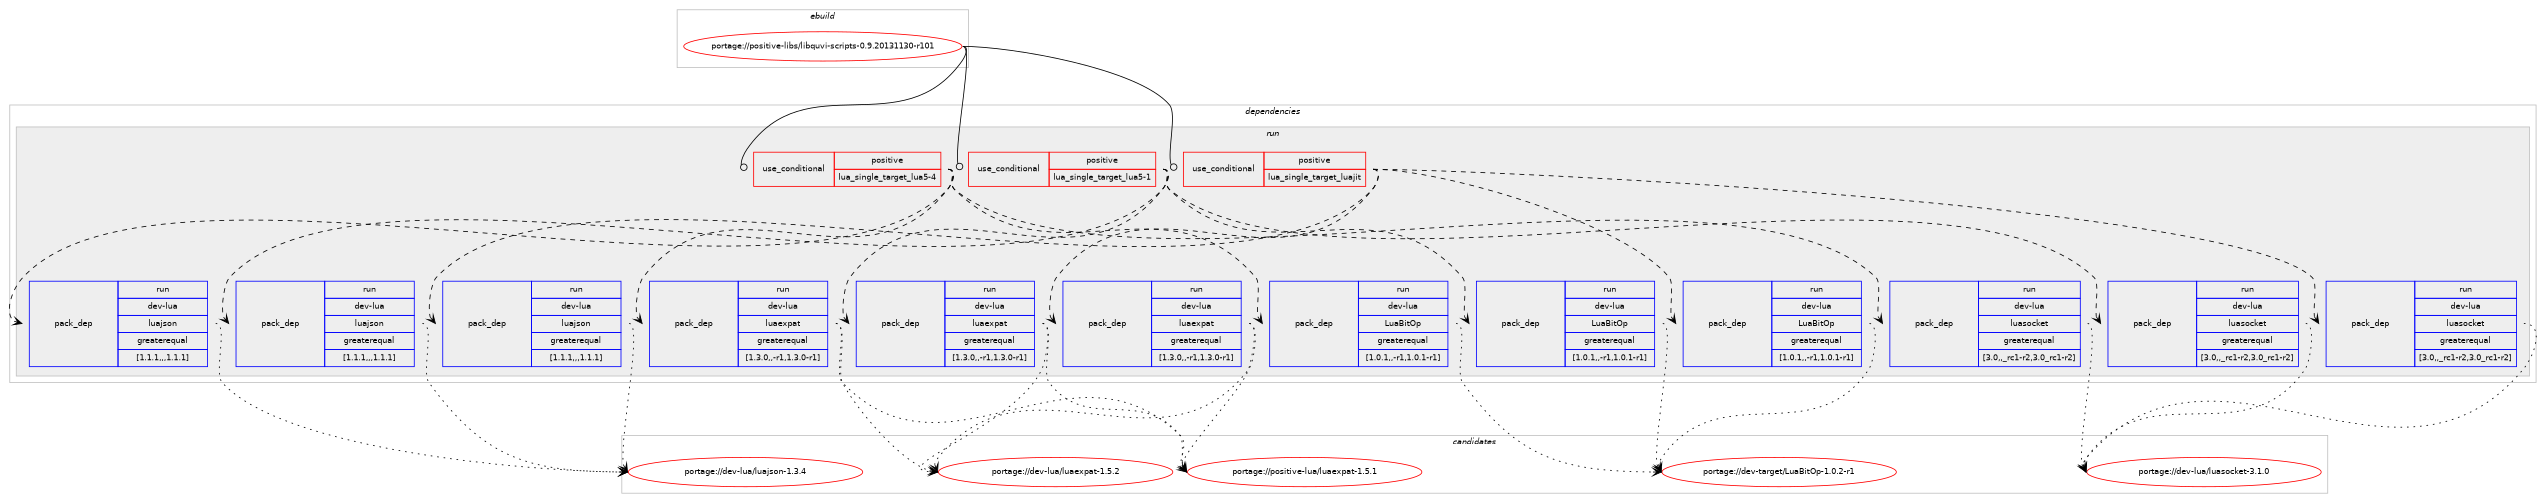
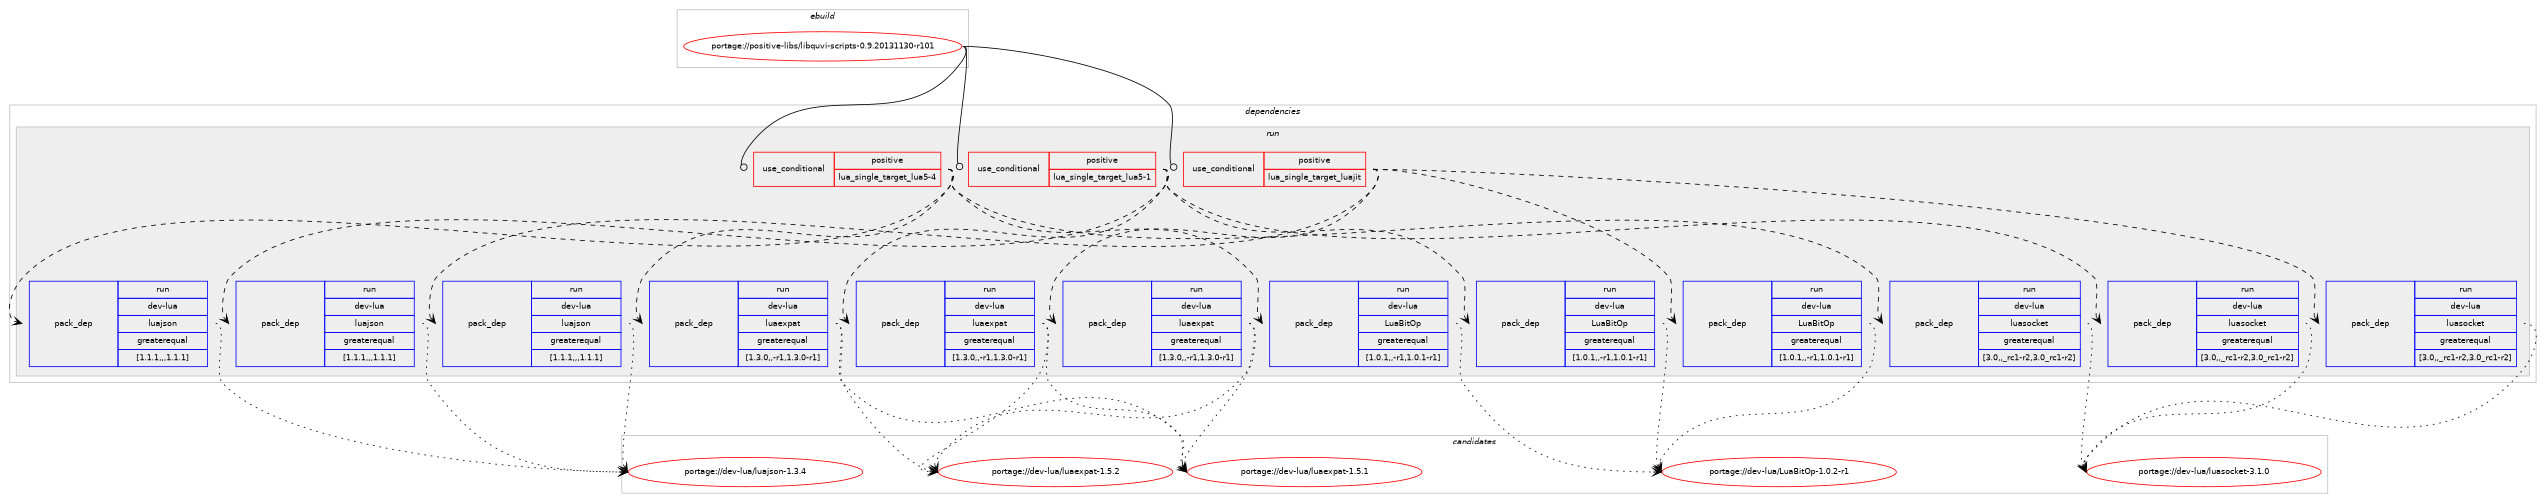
(1305, 472) -> (1305, 472)
(1779, 472) -> (1779, 472)
